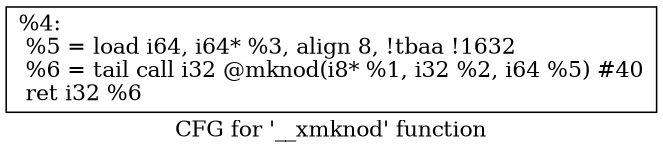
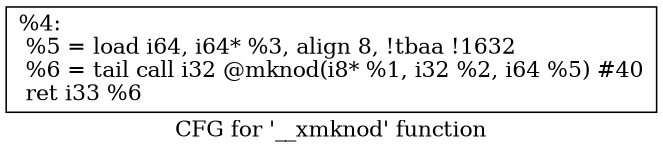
(81, 94) -> (81, 94)
